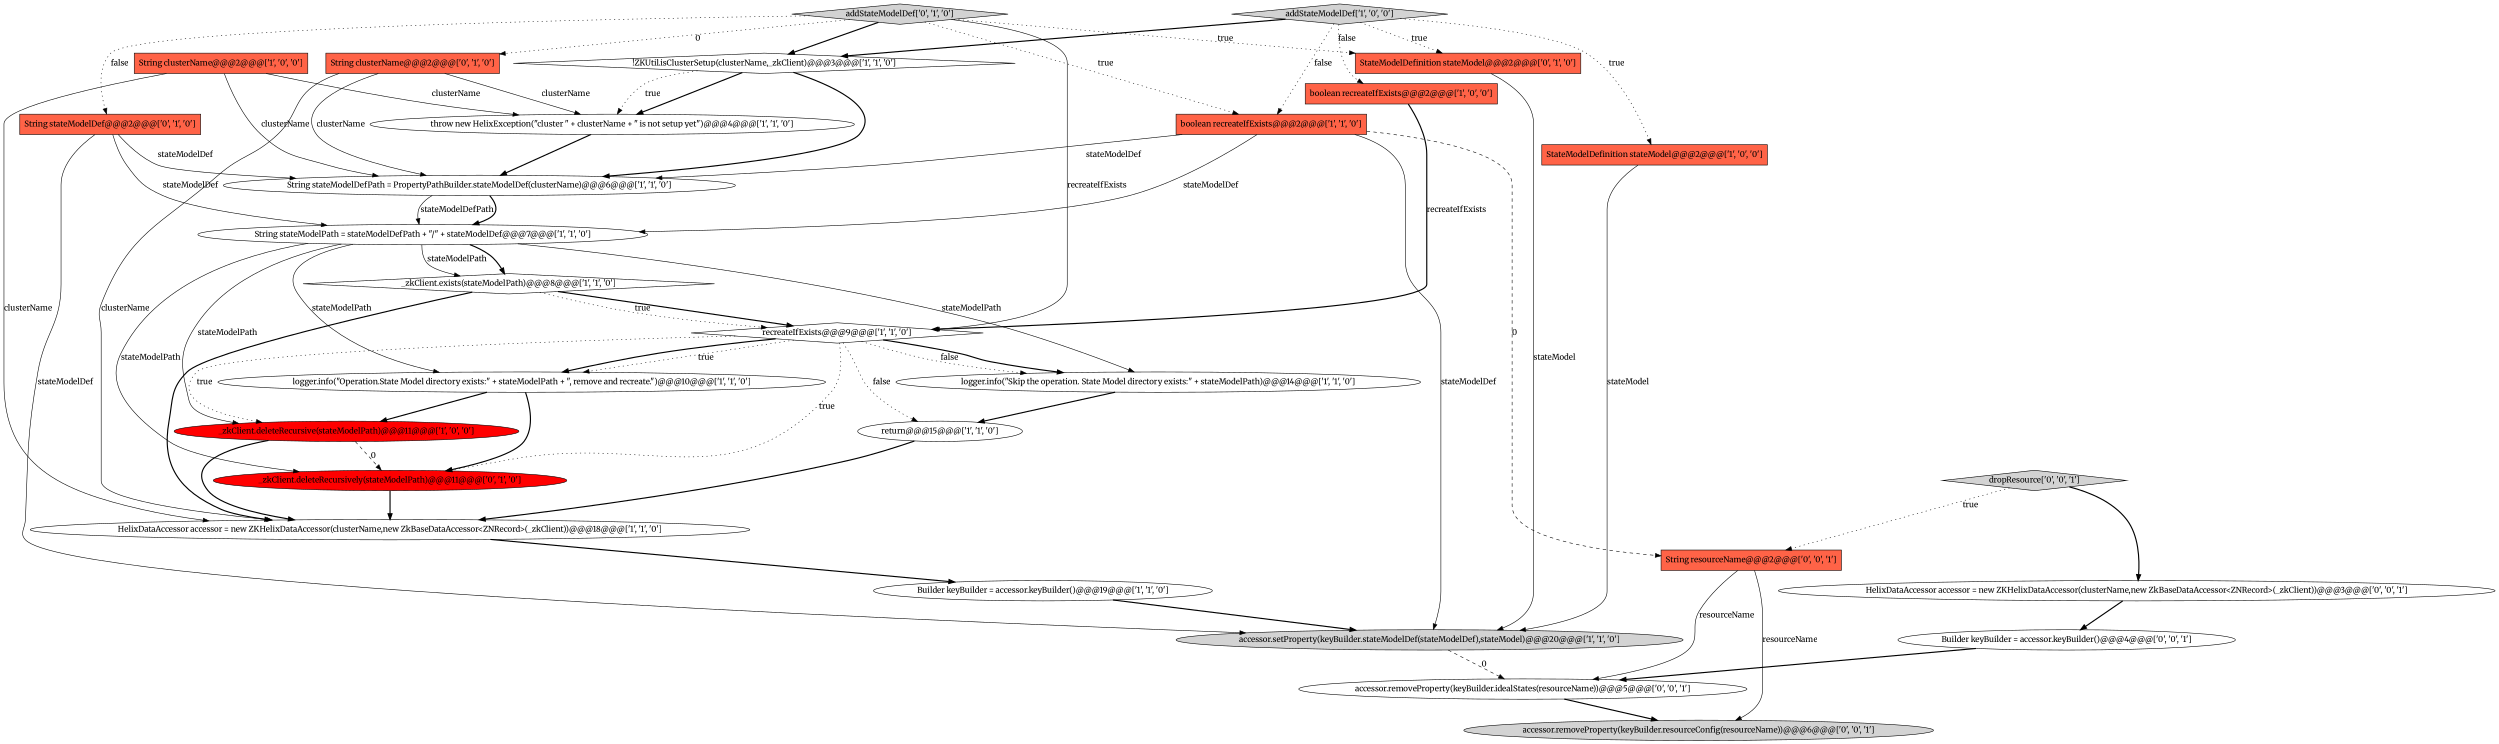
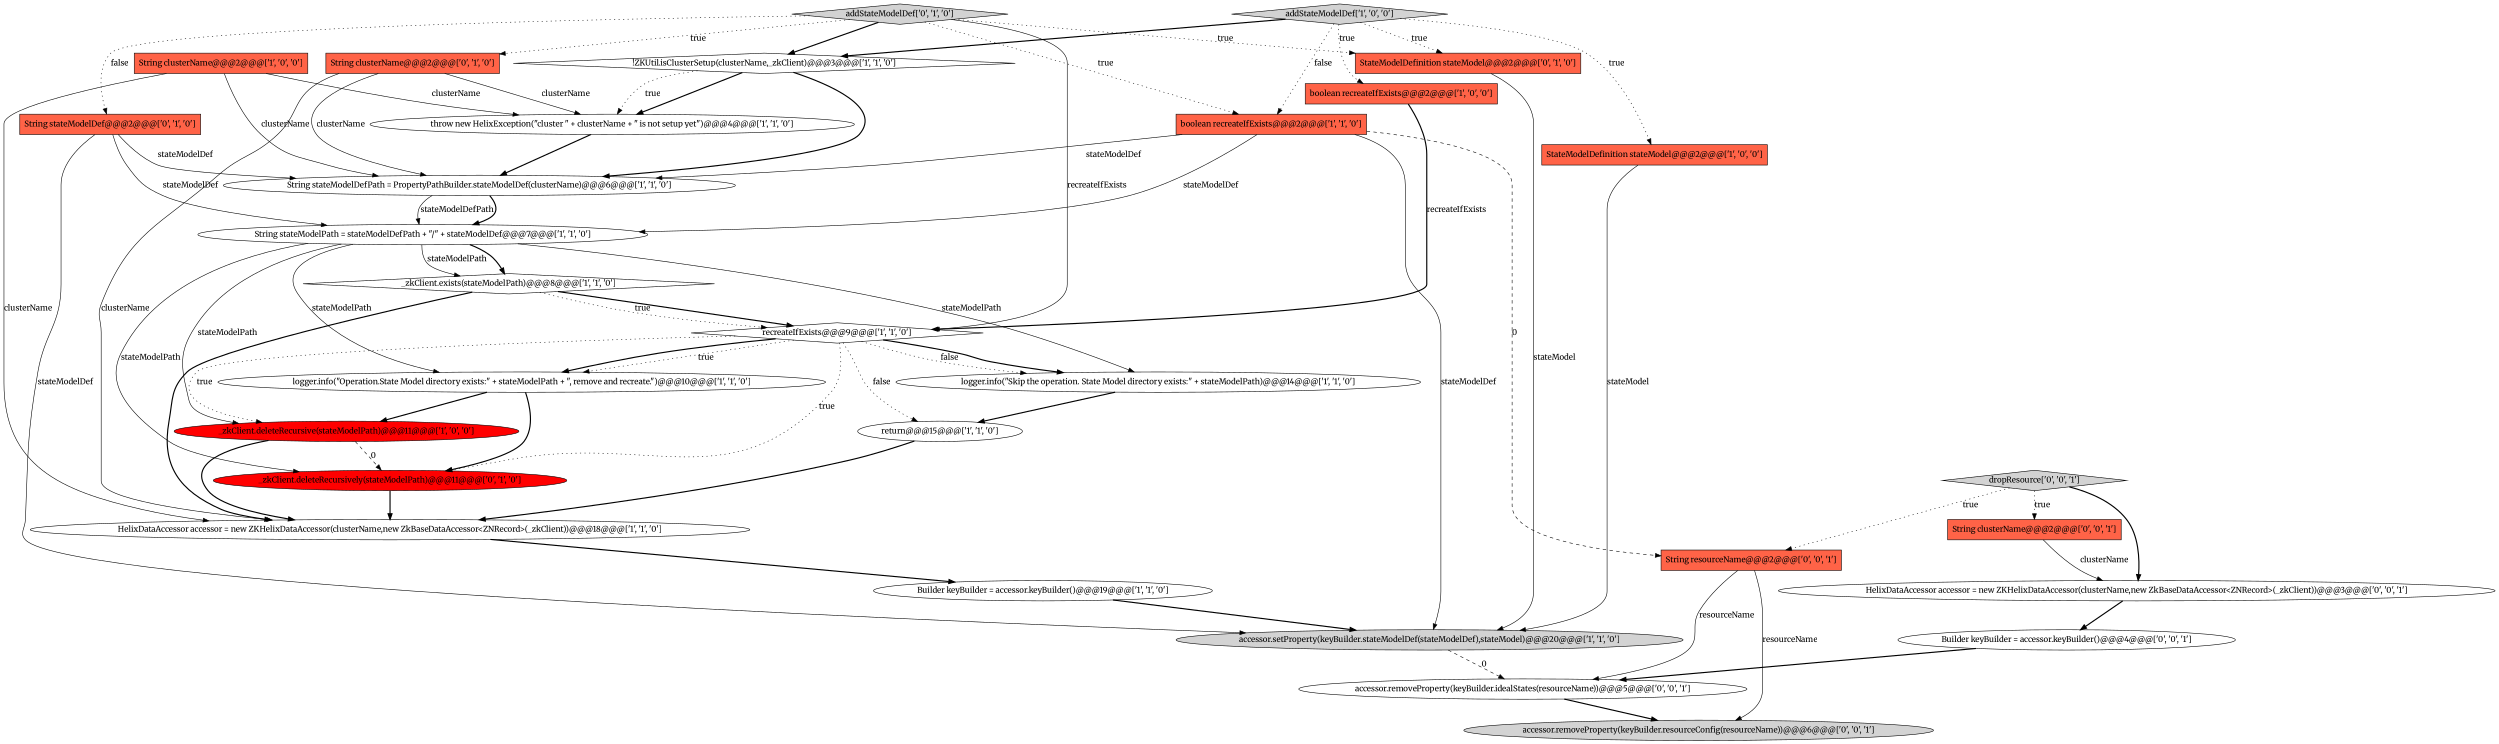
(698, 39) -> (698, 39)
(1347, 39) -> (1347, 39)
none -> (2034, 530)
